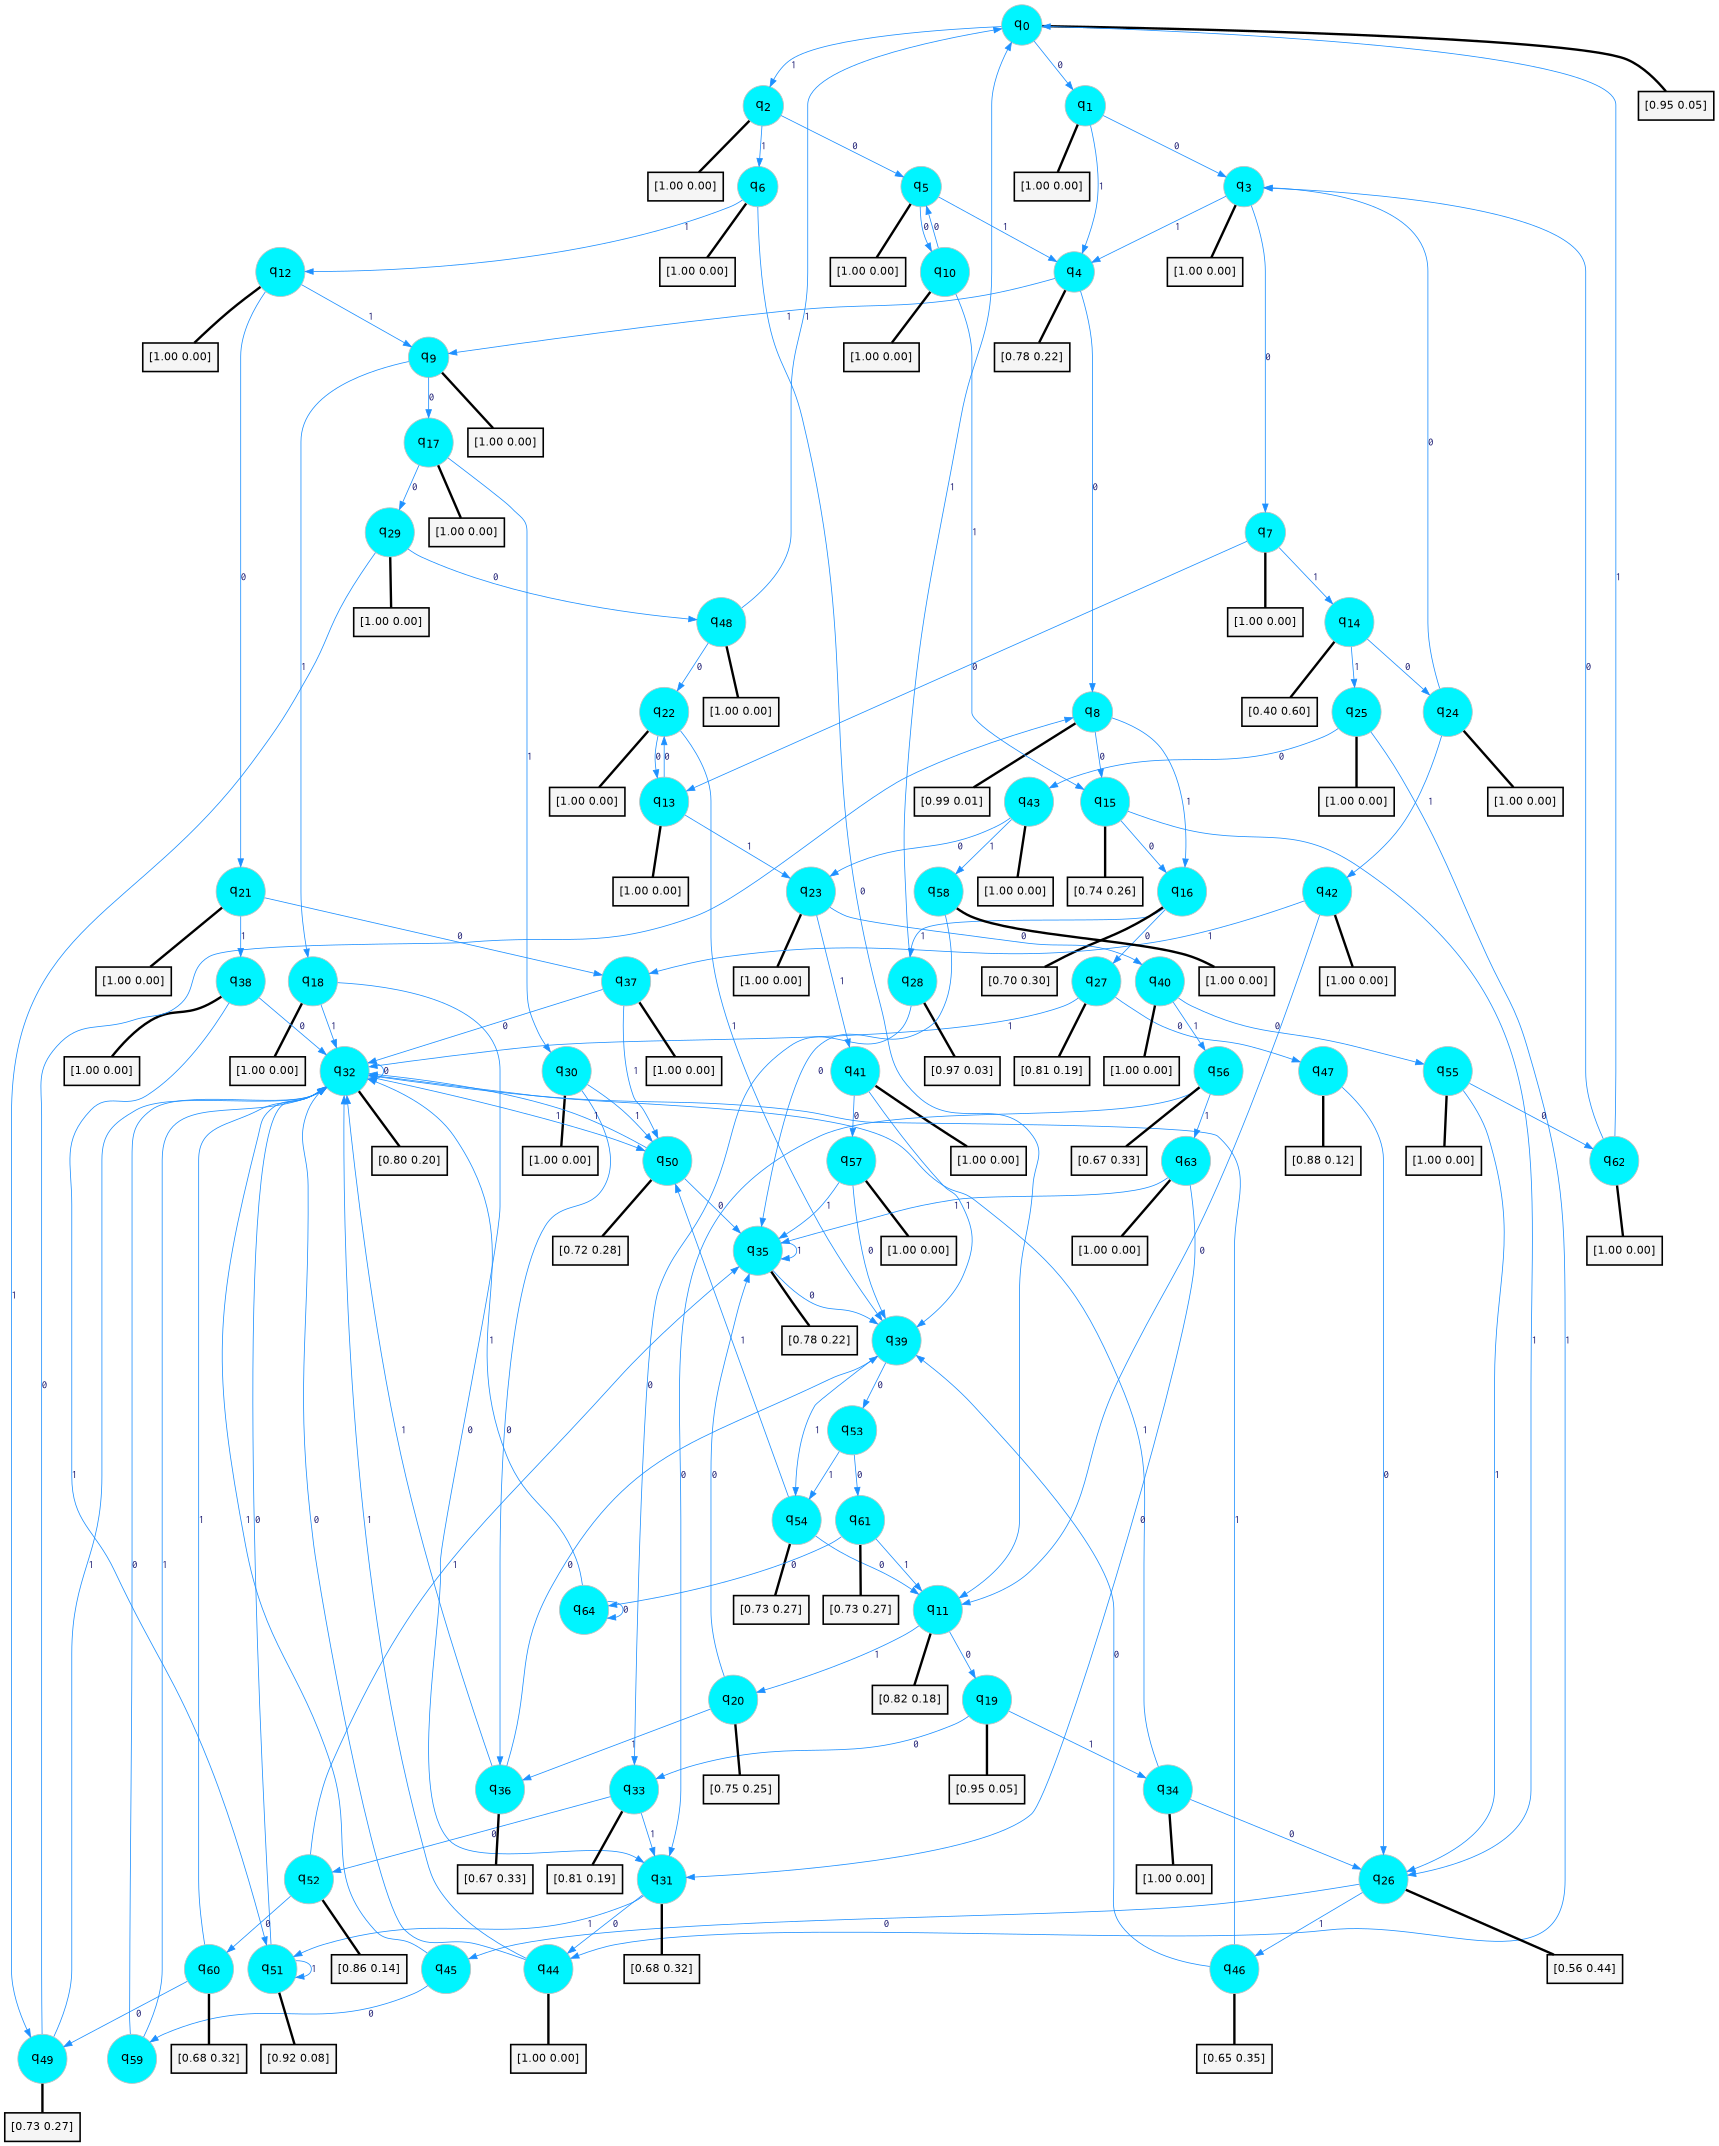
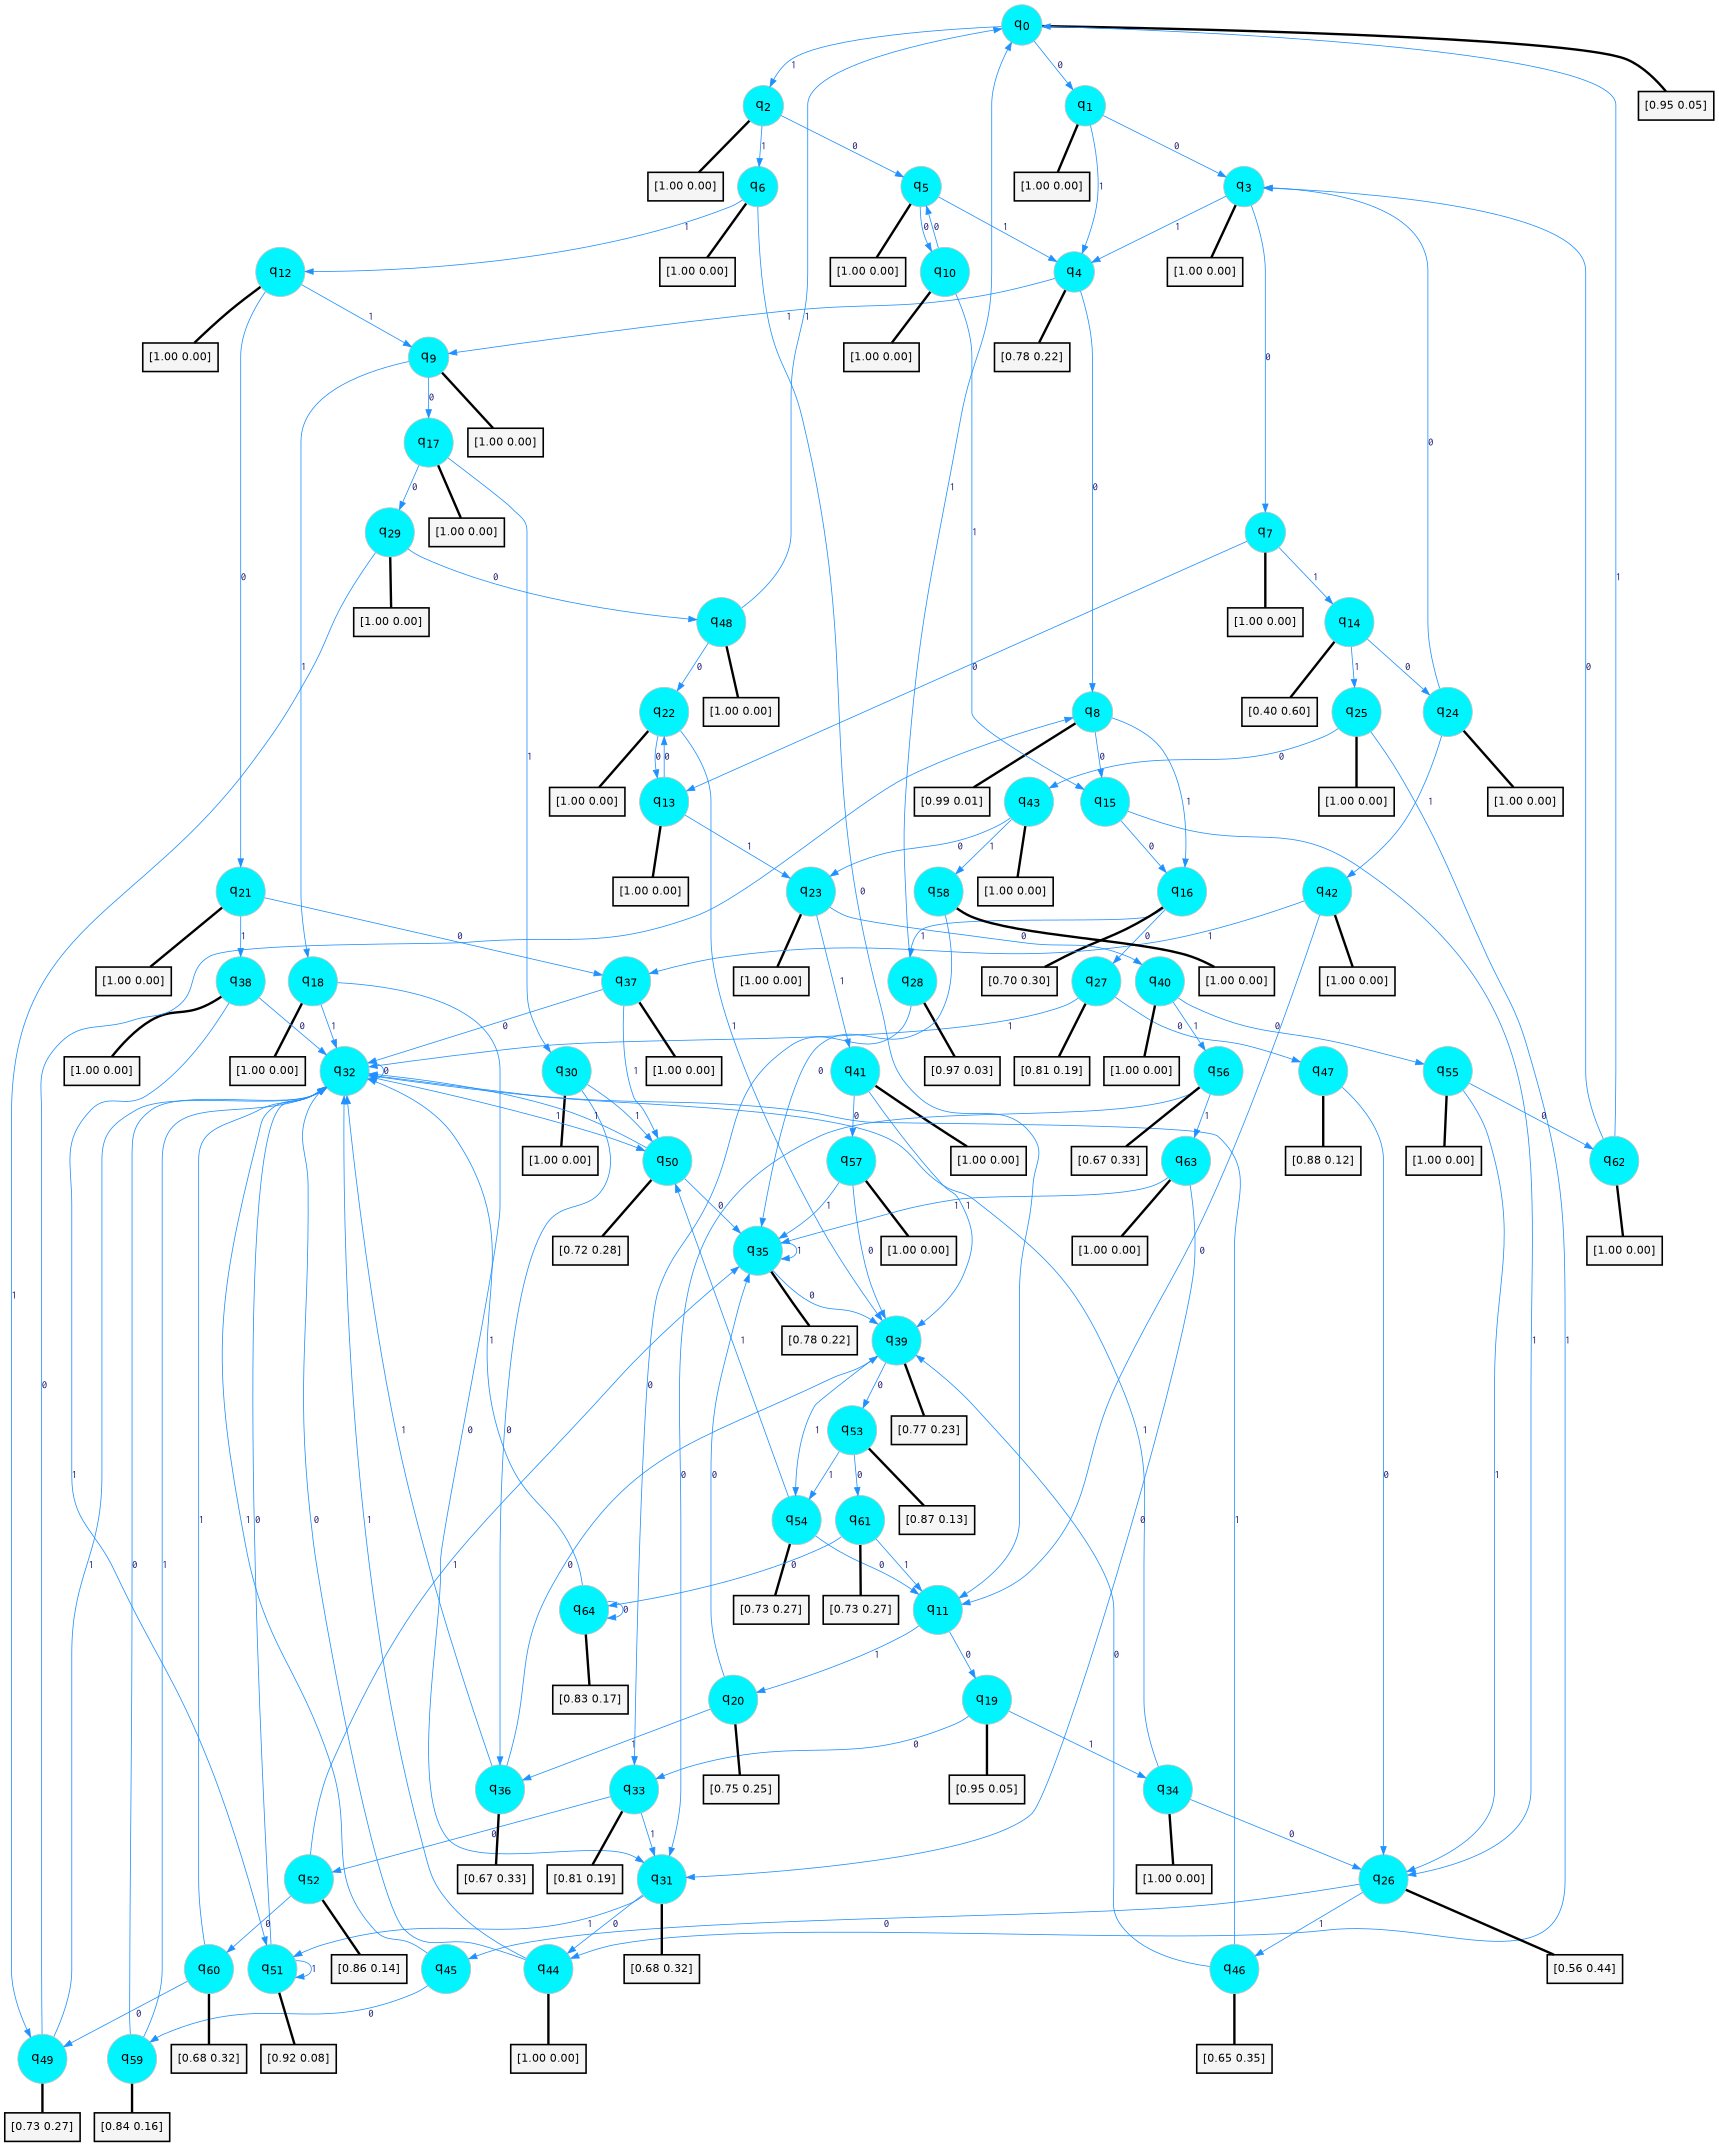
(1105, 892) -> none
(410, 1161) -> none
none -> (929, 1430)
none -> (937, 1520)
none -> (590, 1700)
(910, 1700) -> none
none -> (132, 2127)
